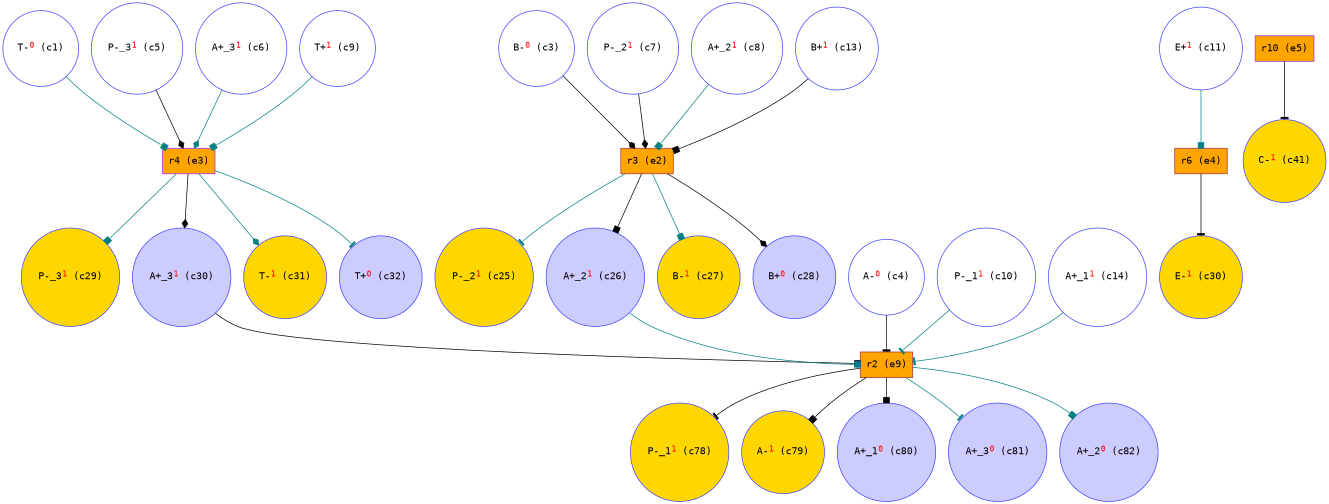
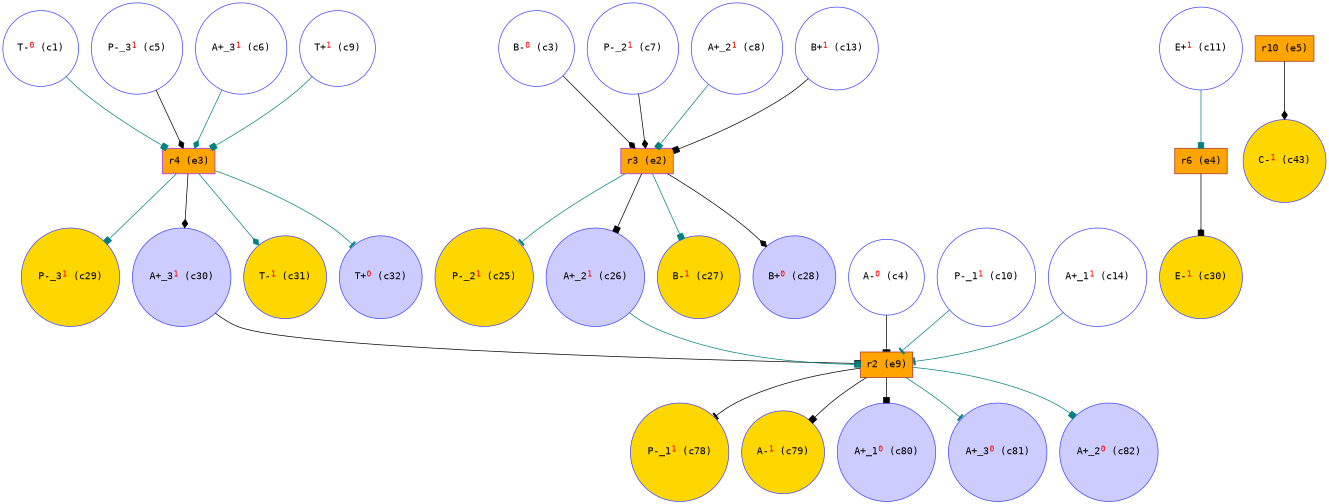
(1285, 49) -> (1285, 49)
(1285, 89) -> (1285, 89)
(1293, 160) -> (1293, 160)
(647, 161) -> (647, 161)
(1201, 203) -> (1201, 203)
